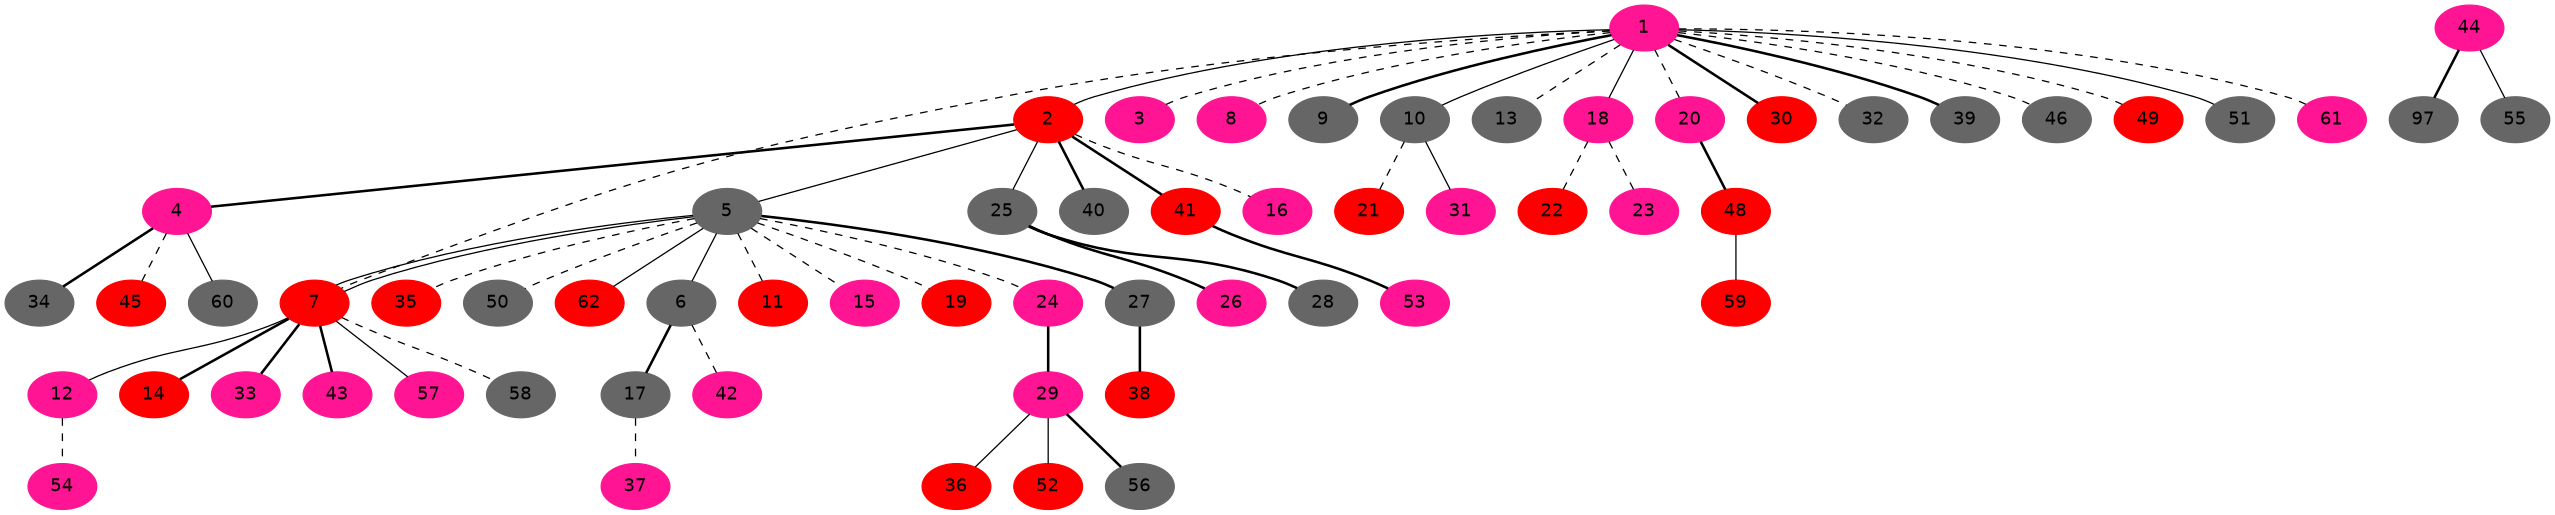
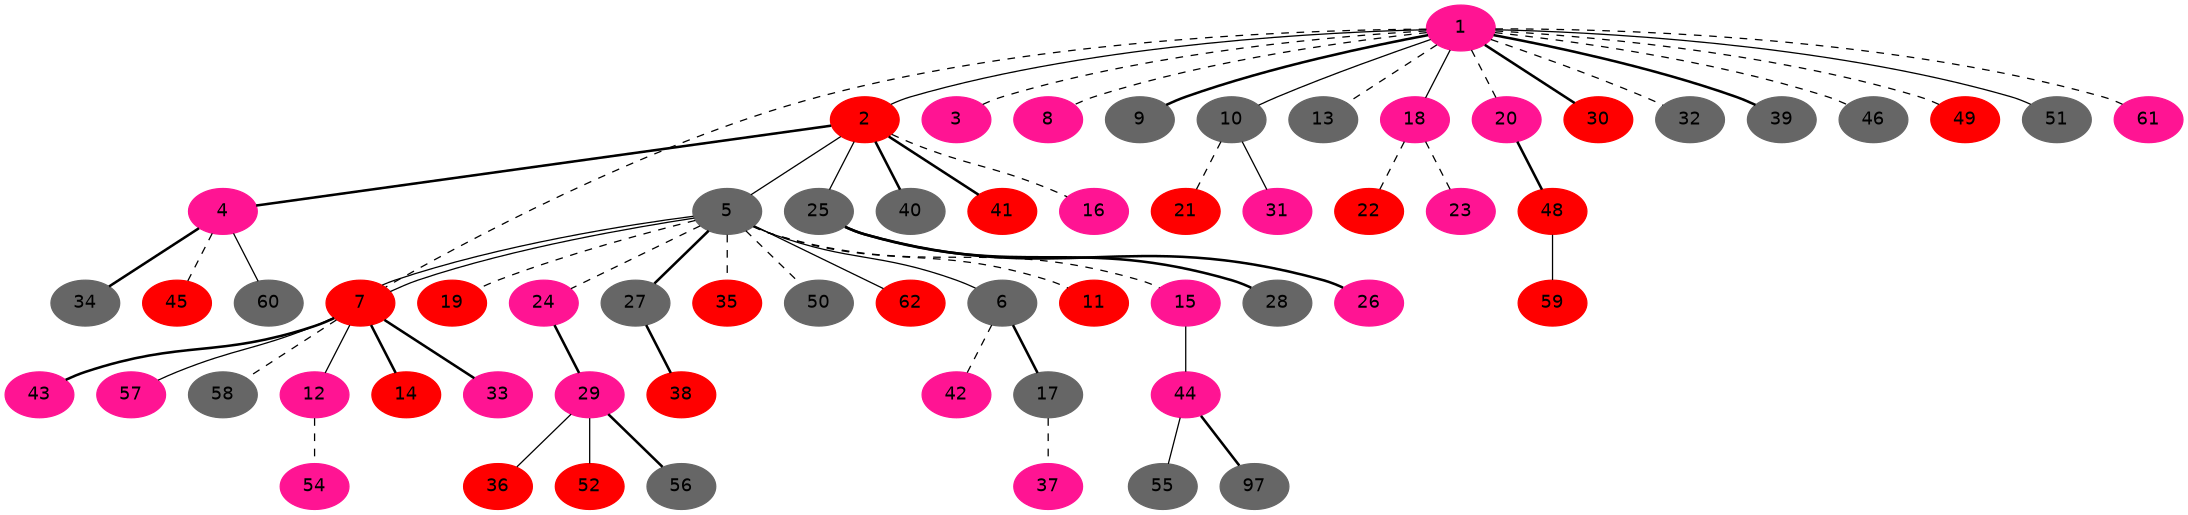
(1415, 303) -> none
none -> (1186, 349)
